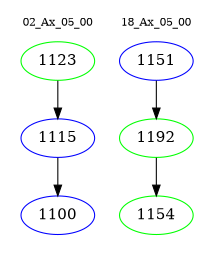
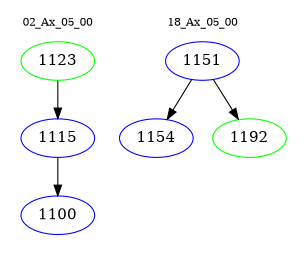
(156, 171) -> (182, 95)
(156, 215) -> (156, 138)
